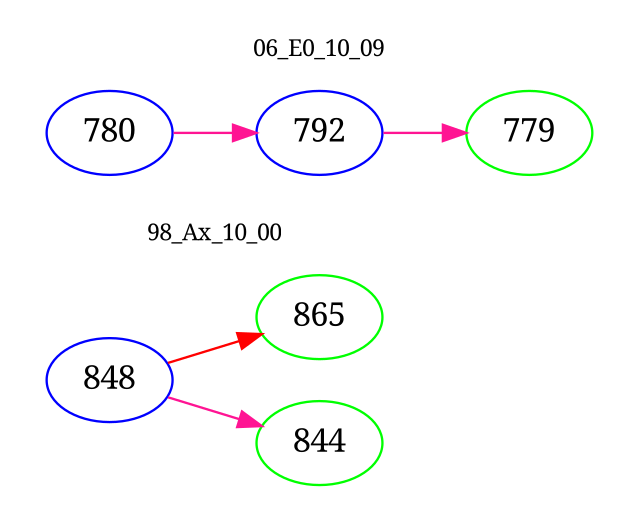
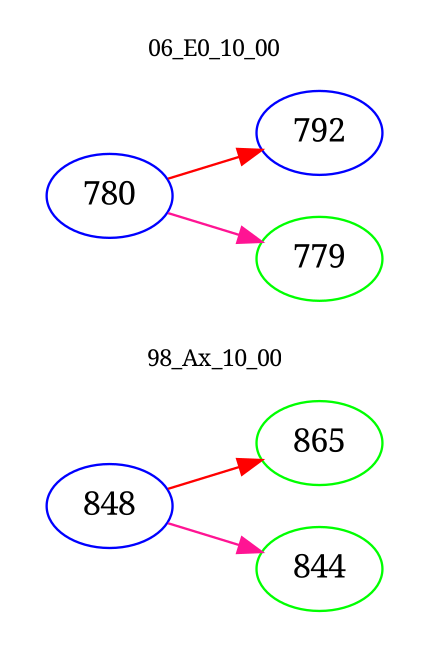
(319, 50) -> (215, 50)
(203, 133) -> (204, 168)
(413, 133) -> (204, 224)
